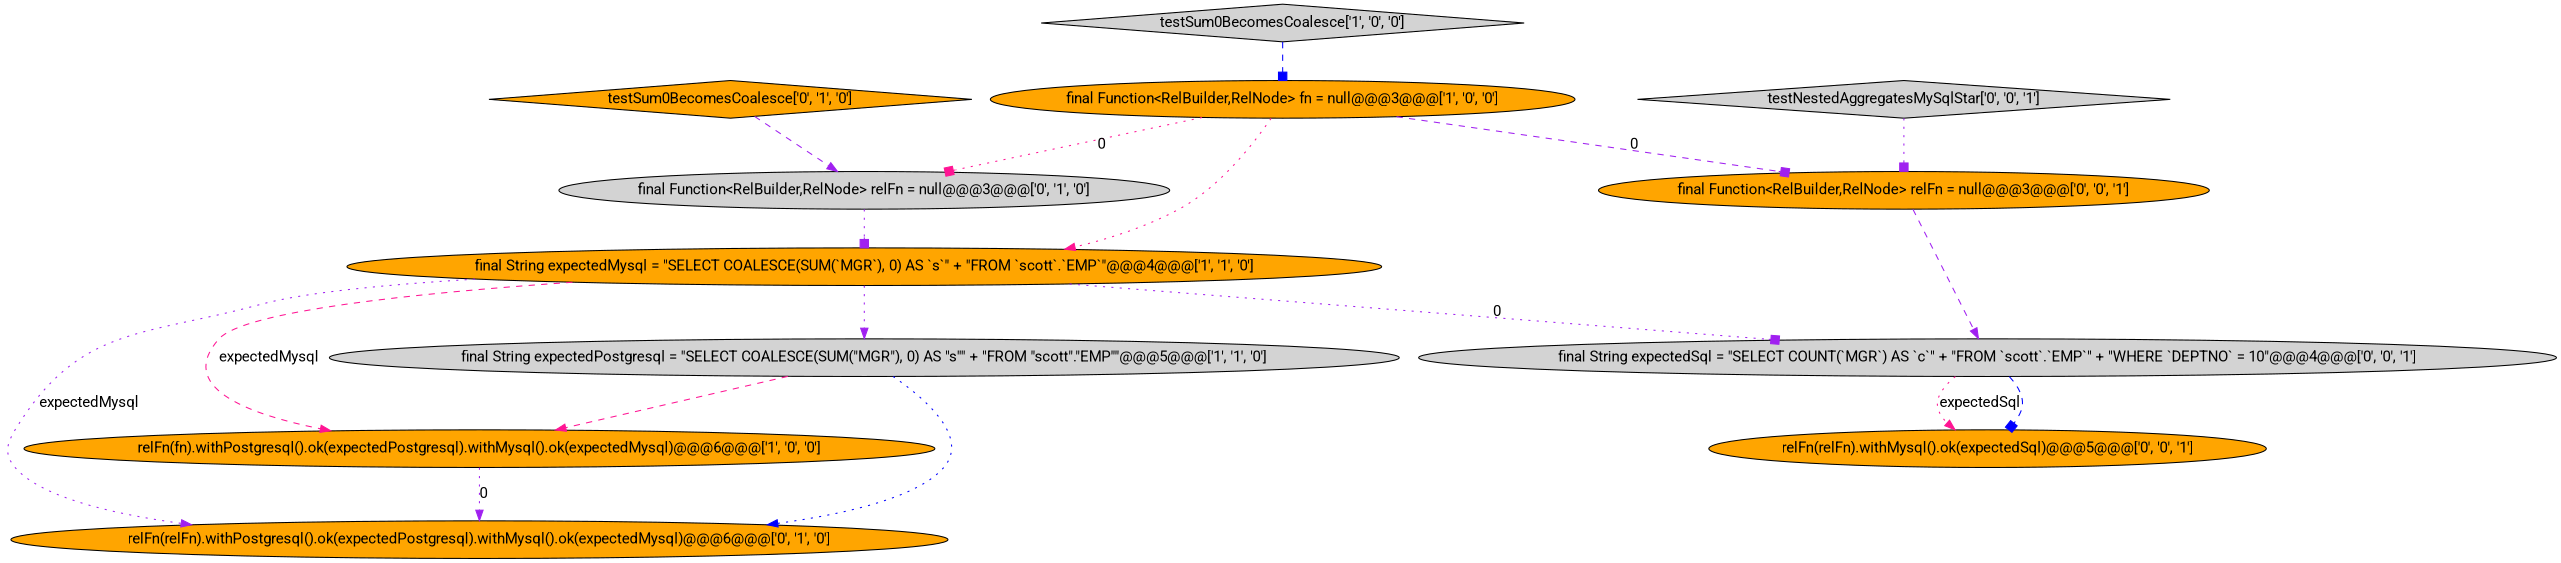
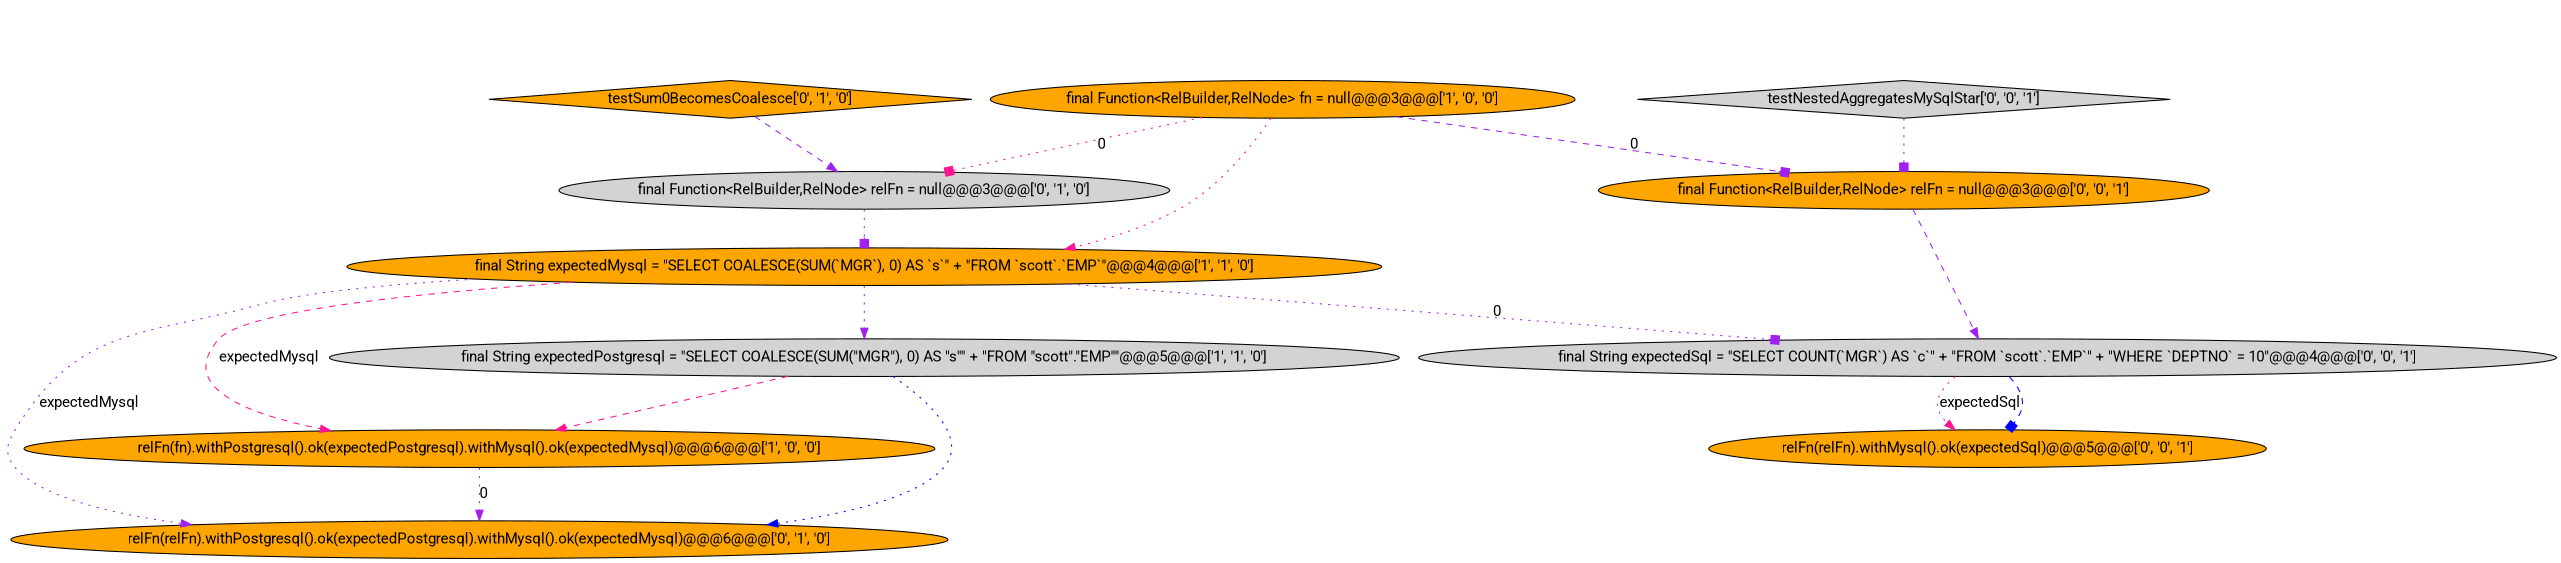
(1283, 23) -> none
